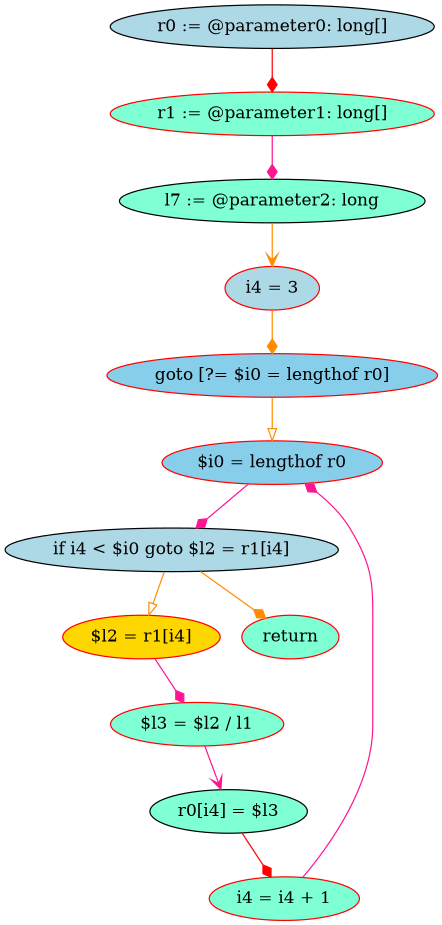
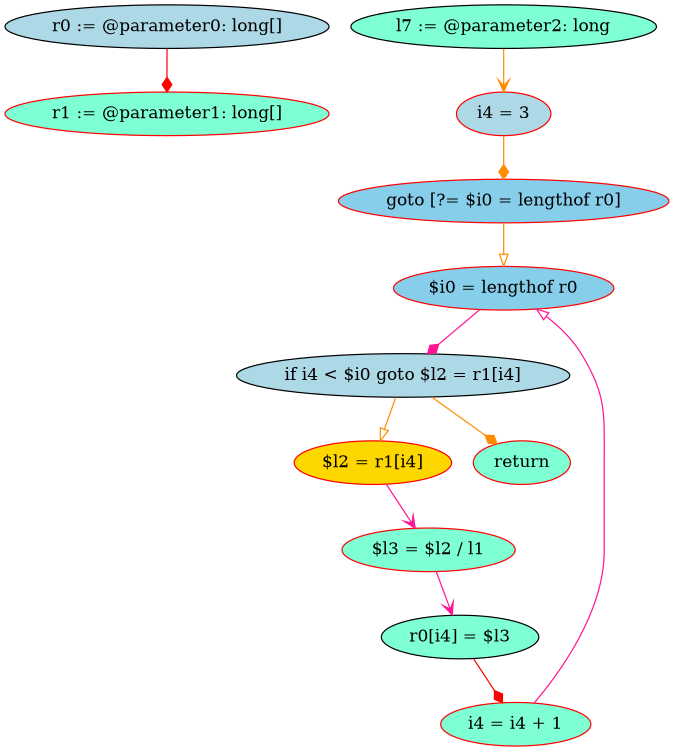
(272, 150) -> none
(165, 675) -> (397, 501)
(373, 685) -> (604, 510)
